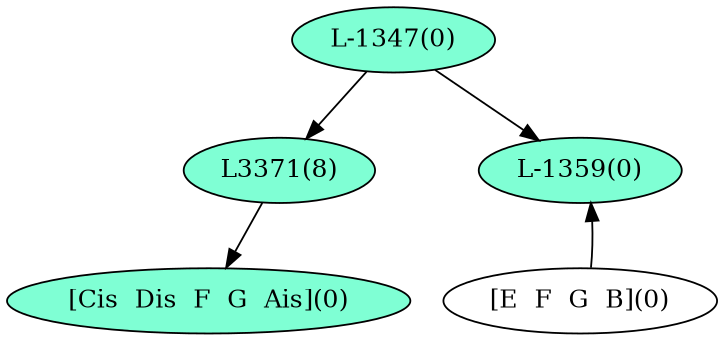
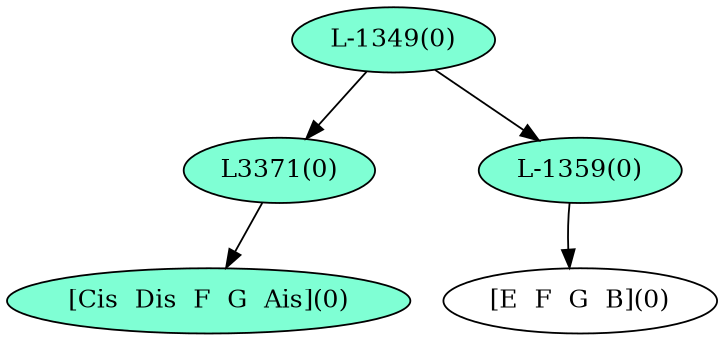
(394, 40) -> (394, 40)
(279, 170) -> (279, 170)
(592, 244) -> (568, 226)
